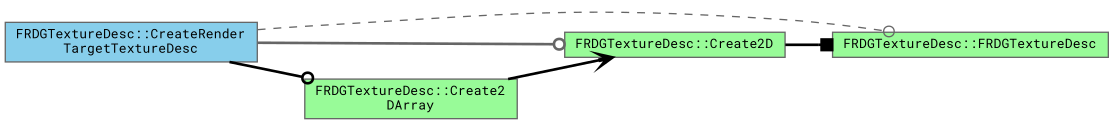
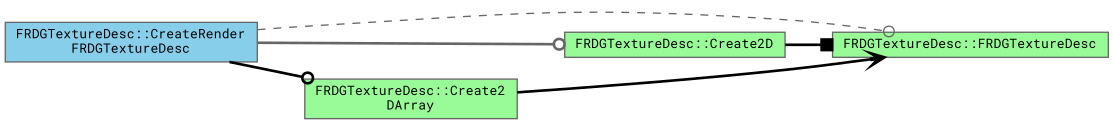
(131, 42) -> (131, 42)
(554, 70) -> (694, 79)
